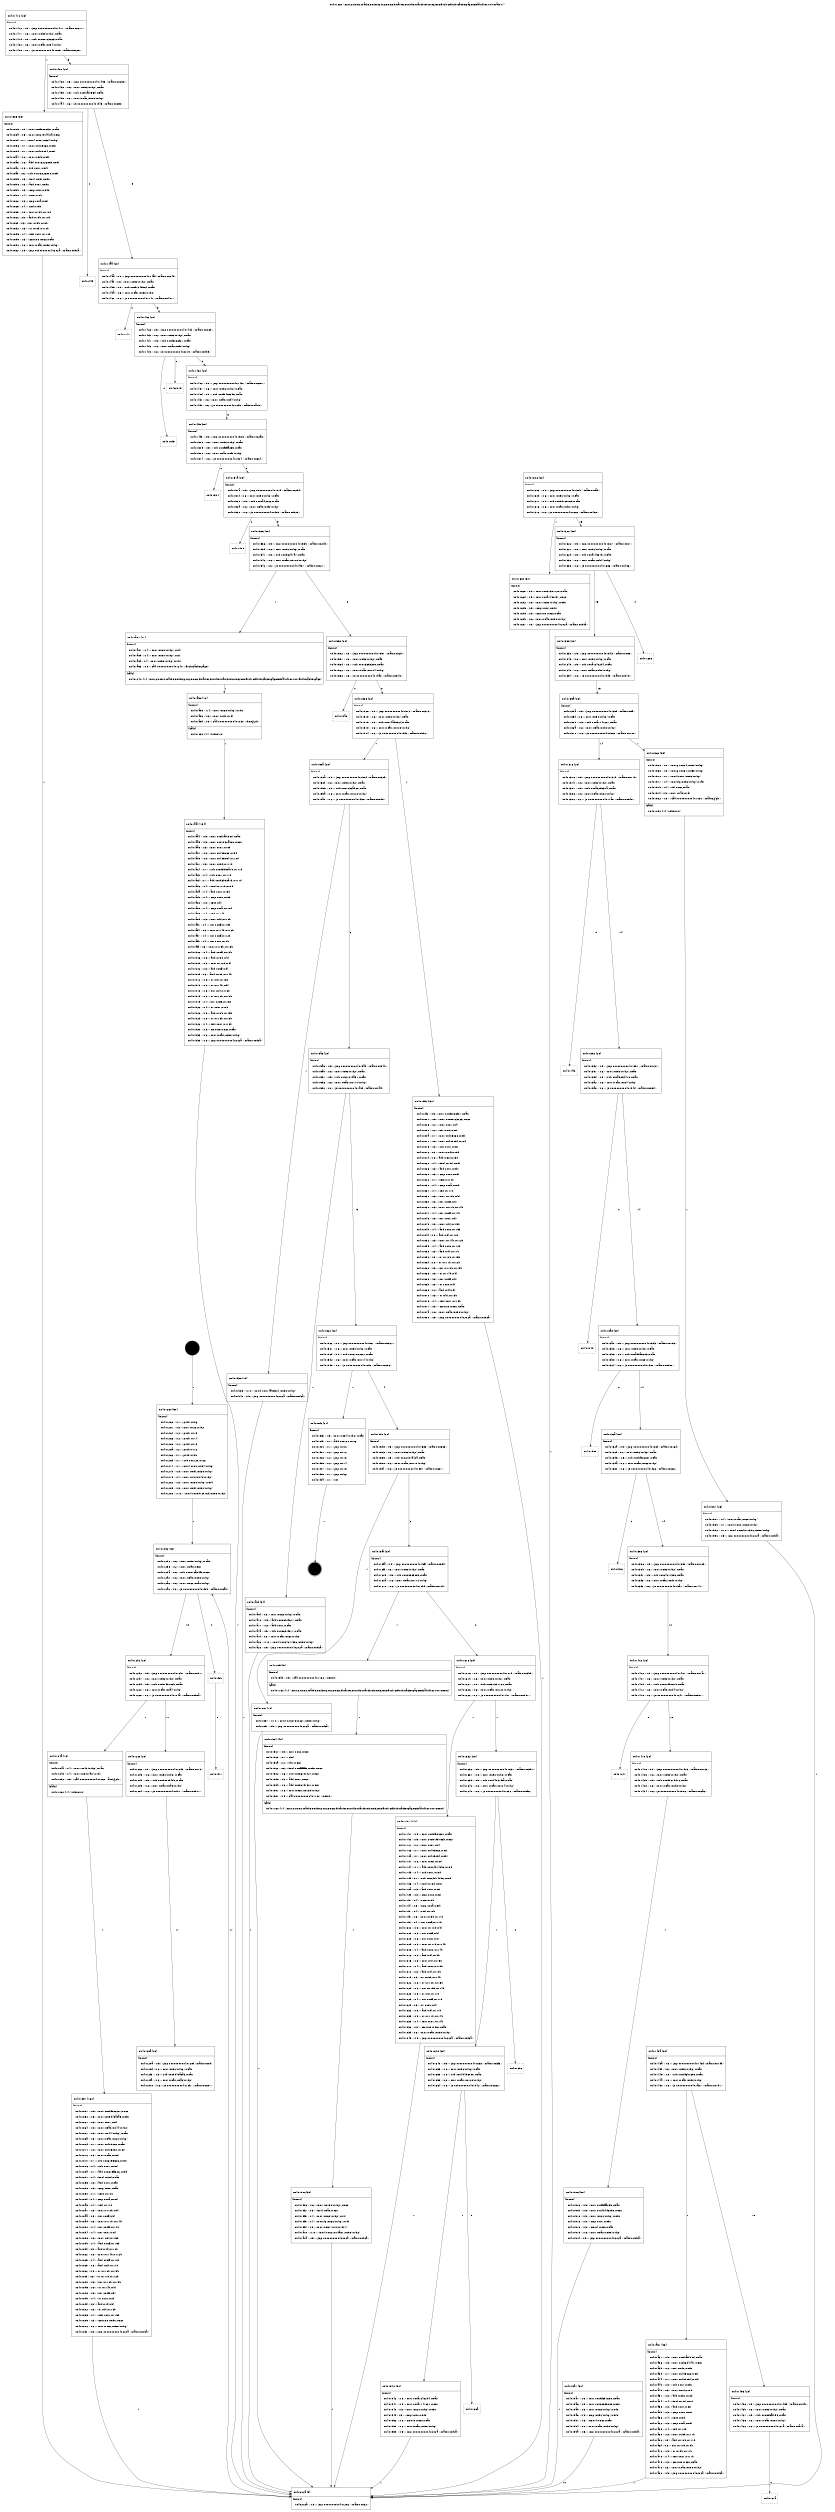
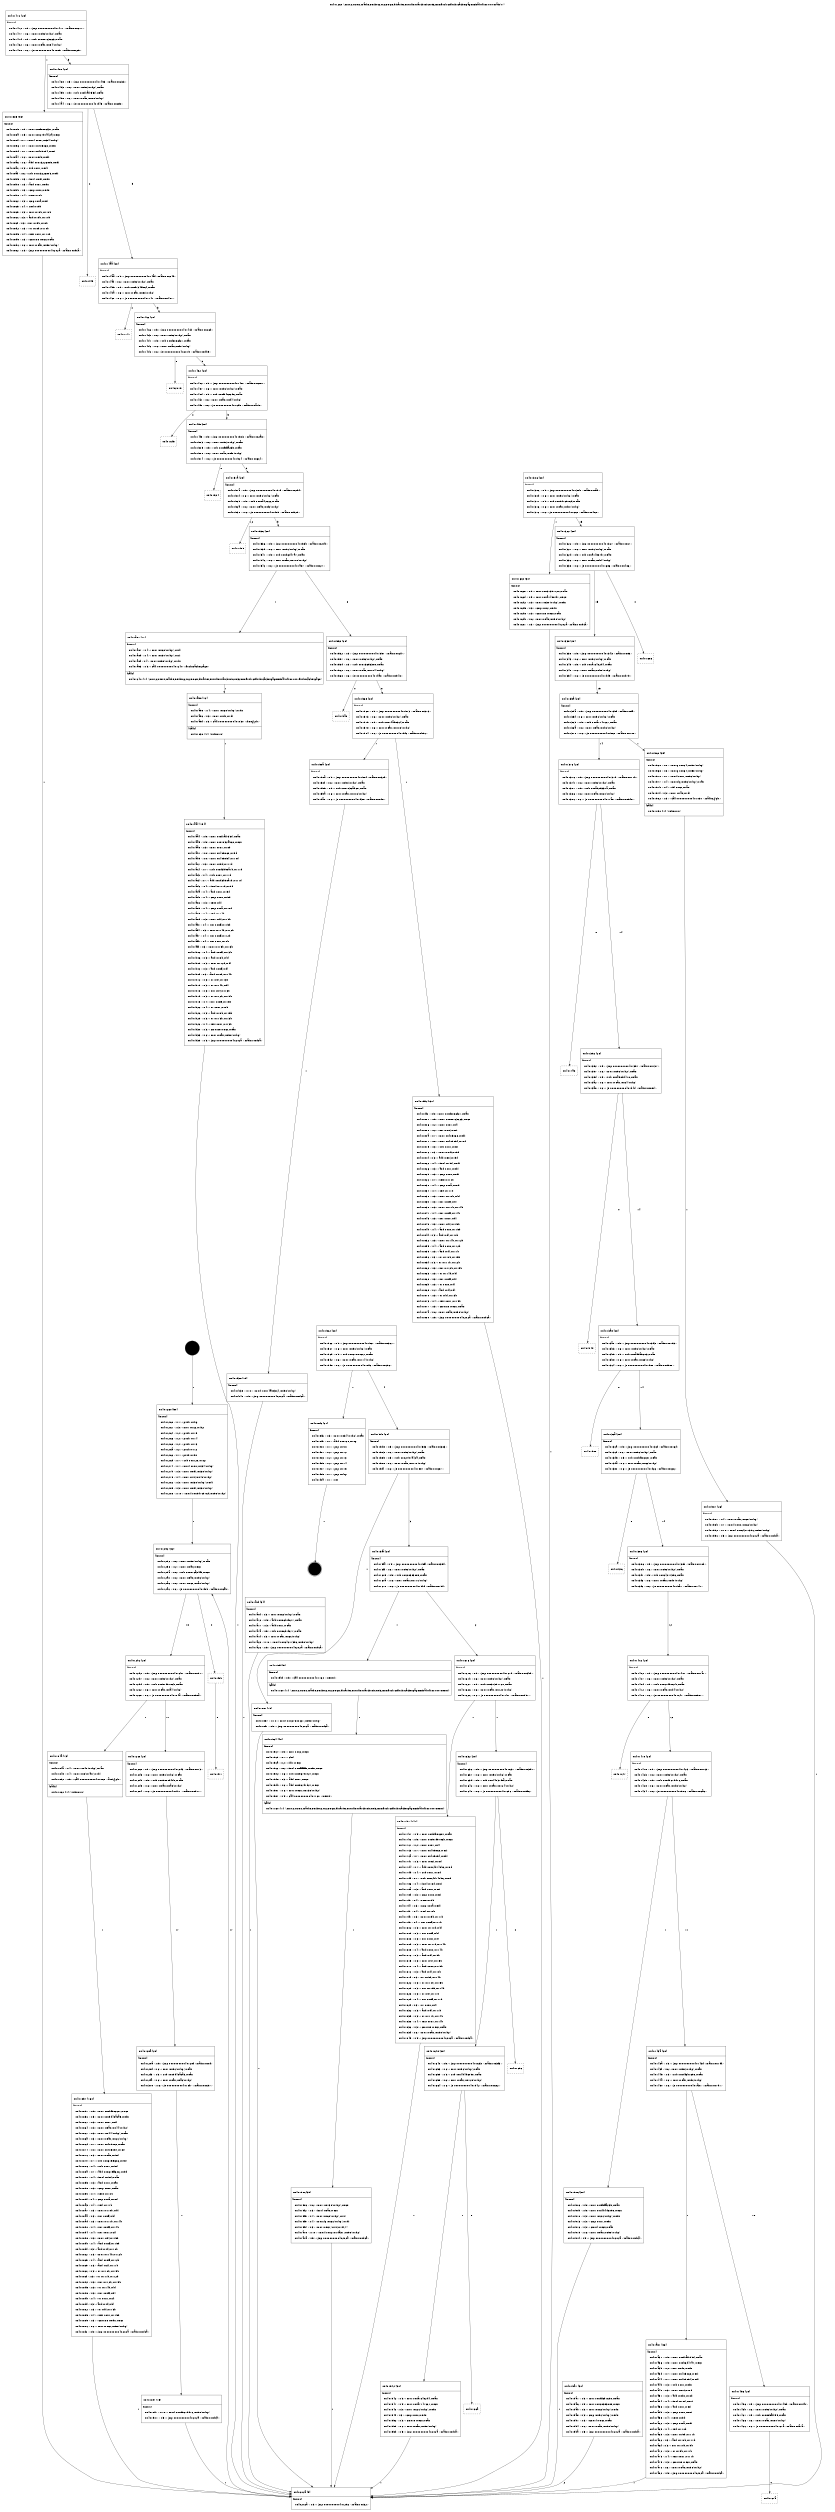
(161, 396) -> (183, 422)
(251, 522) -> (251, 522)
(349, 1071) -> none
none -> (678, 1920)
none -> (181, 2409)
(564, 2483) -> (564, 2483)
